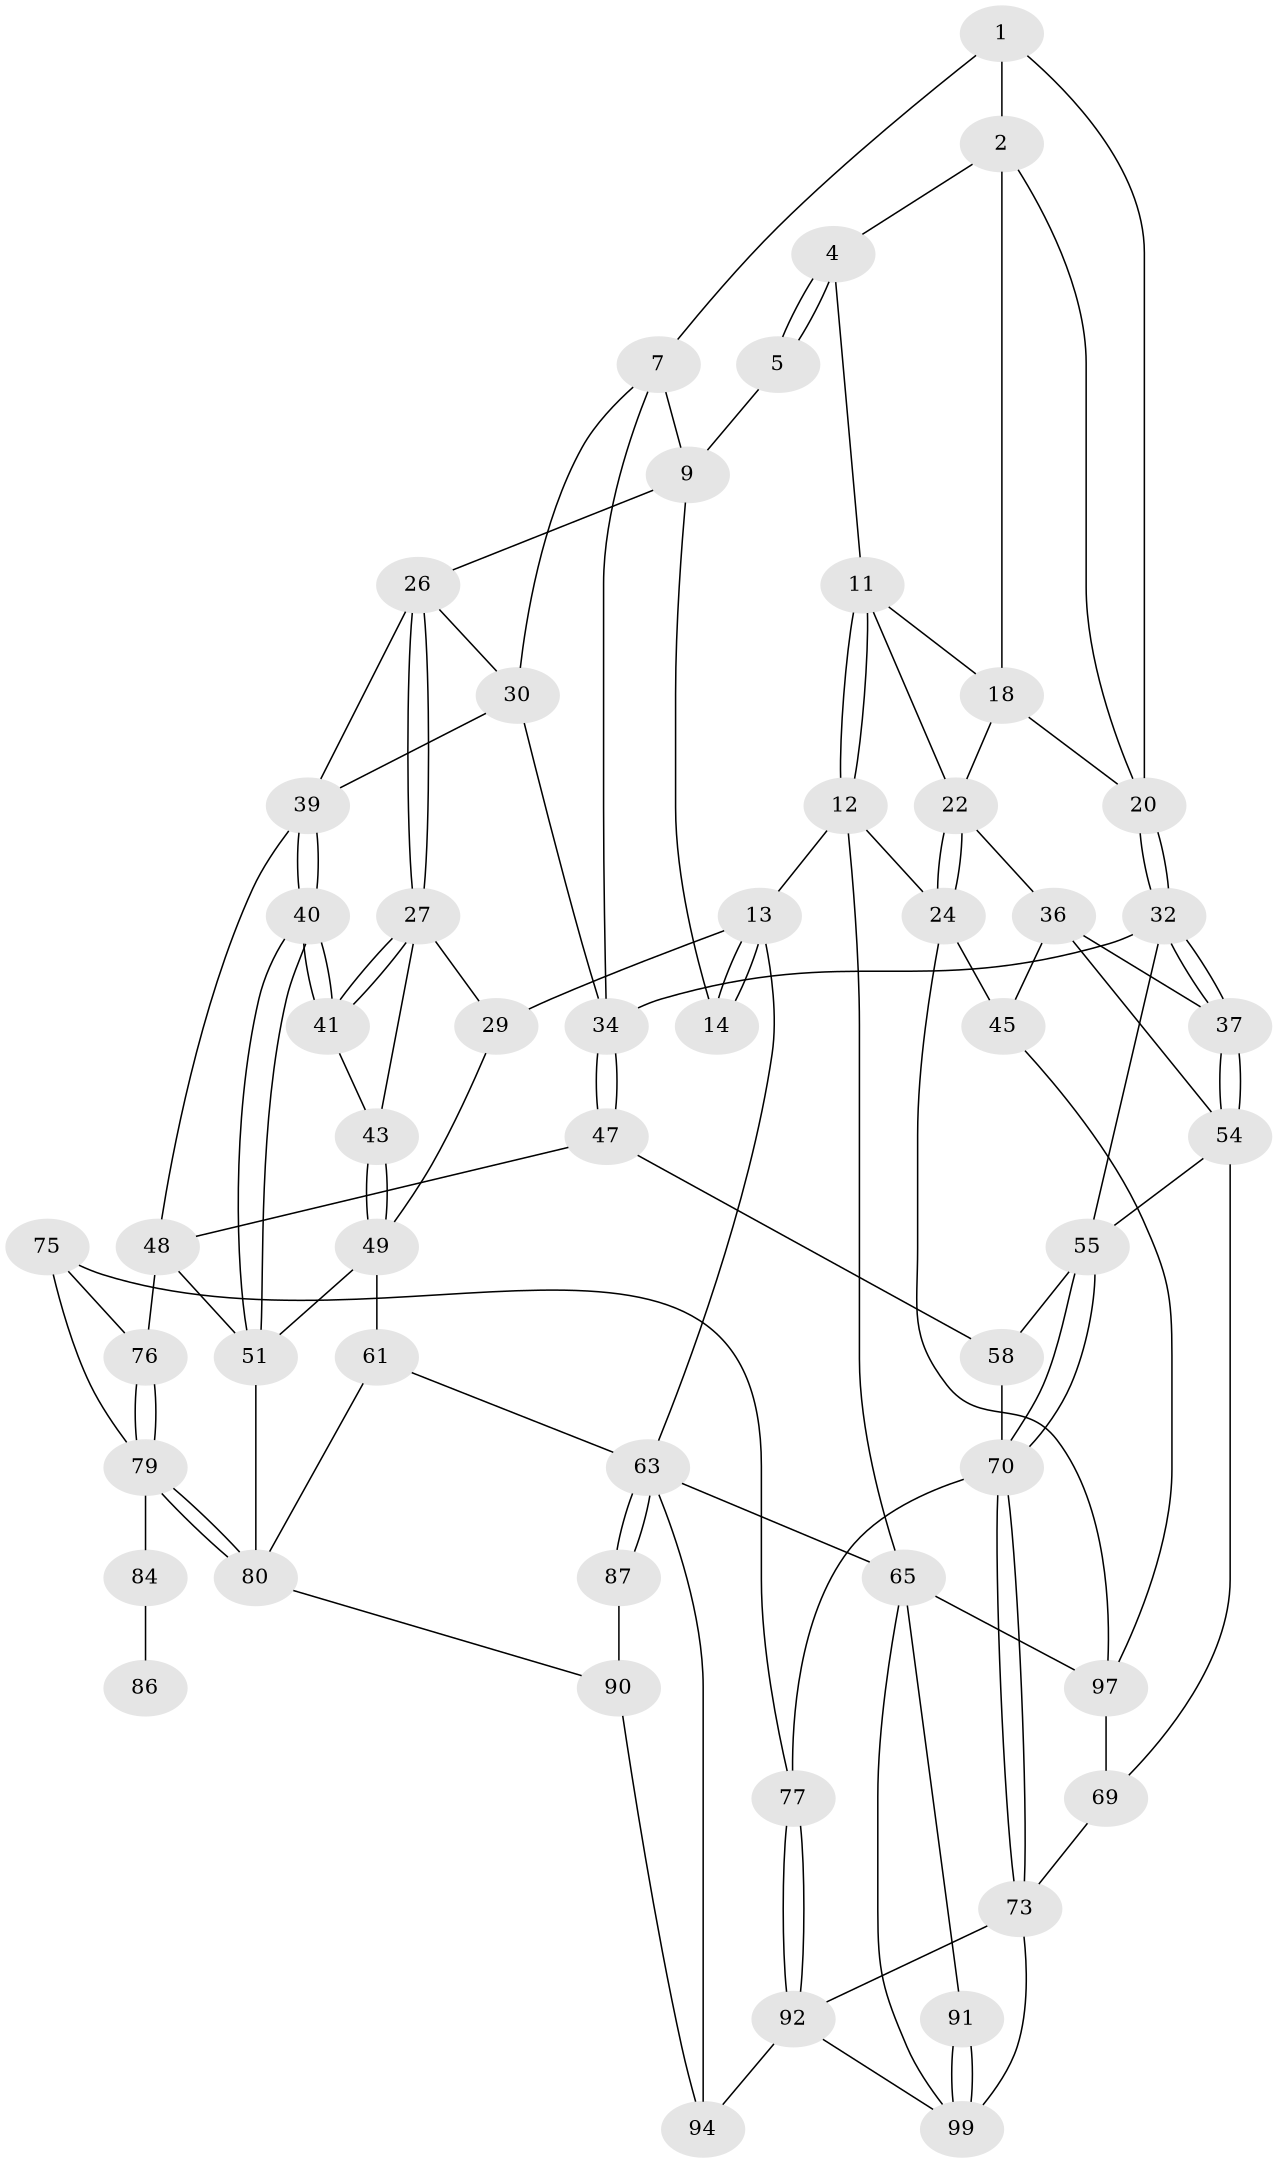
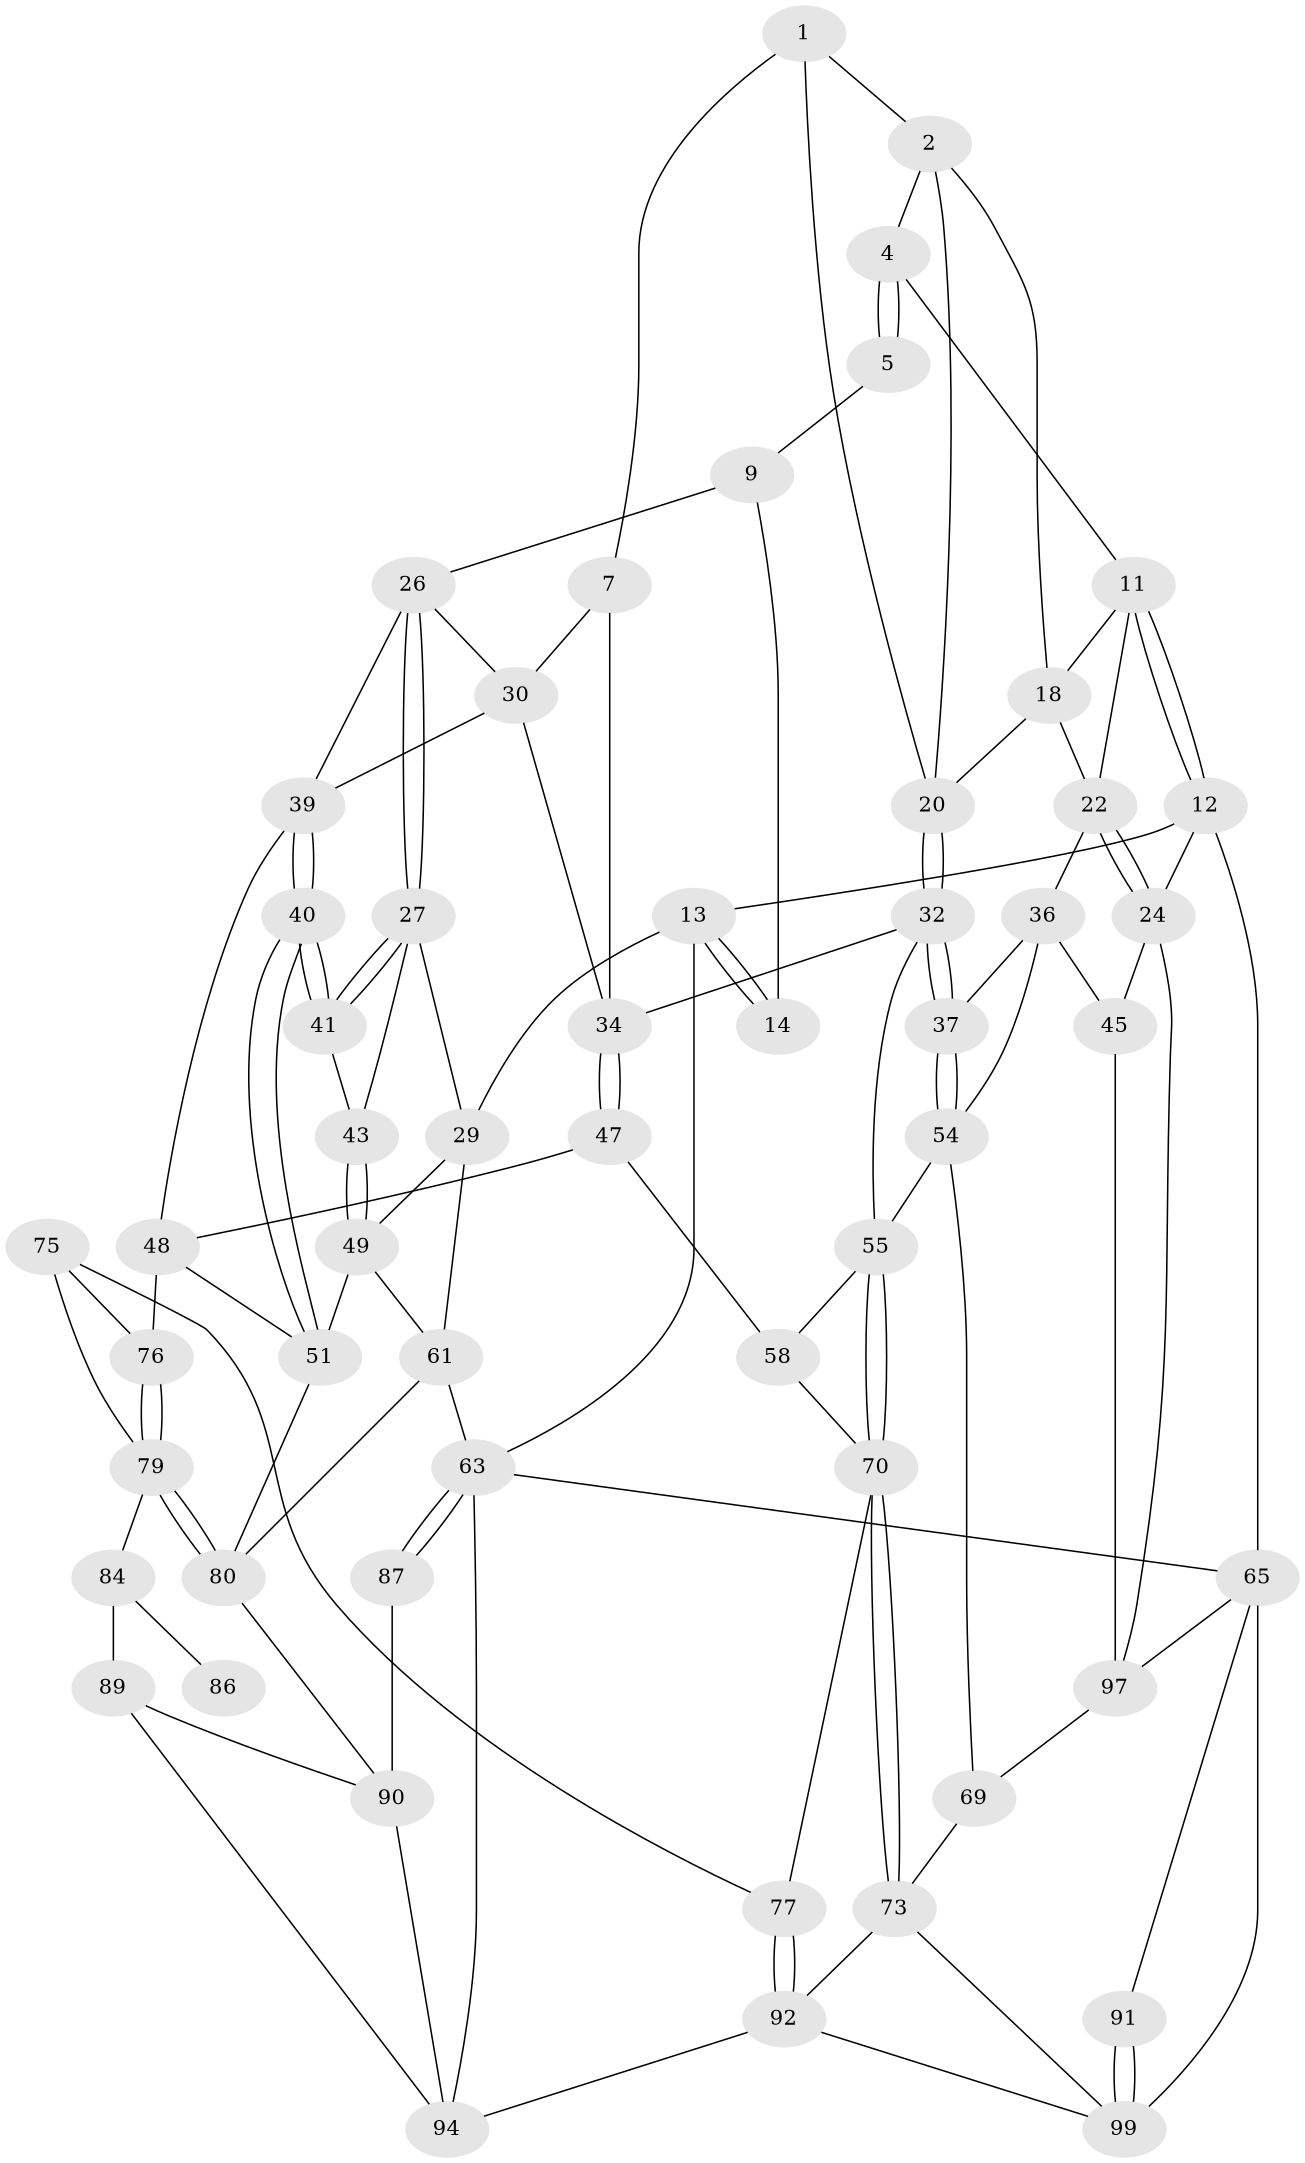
(673, 420) -> none
none -> (454, 1247)
none -> (113, 1688)
